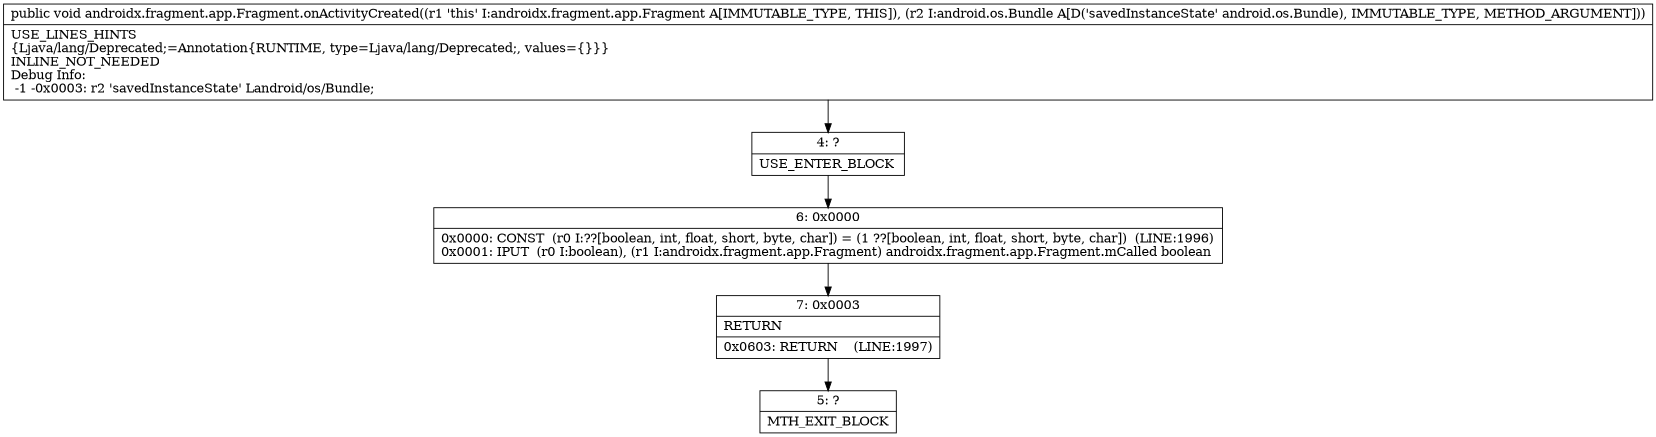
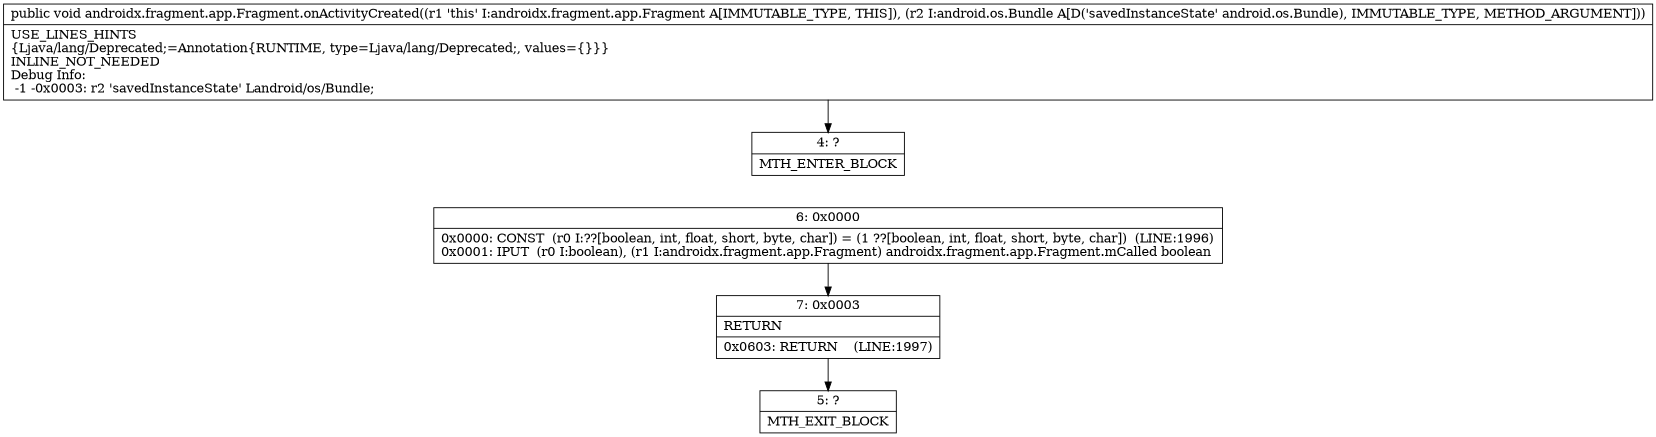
(827, 164) -> (828, 164)
(828, 187) -> none
